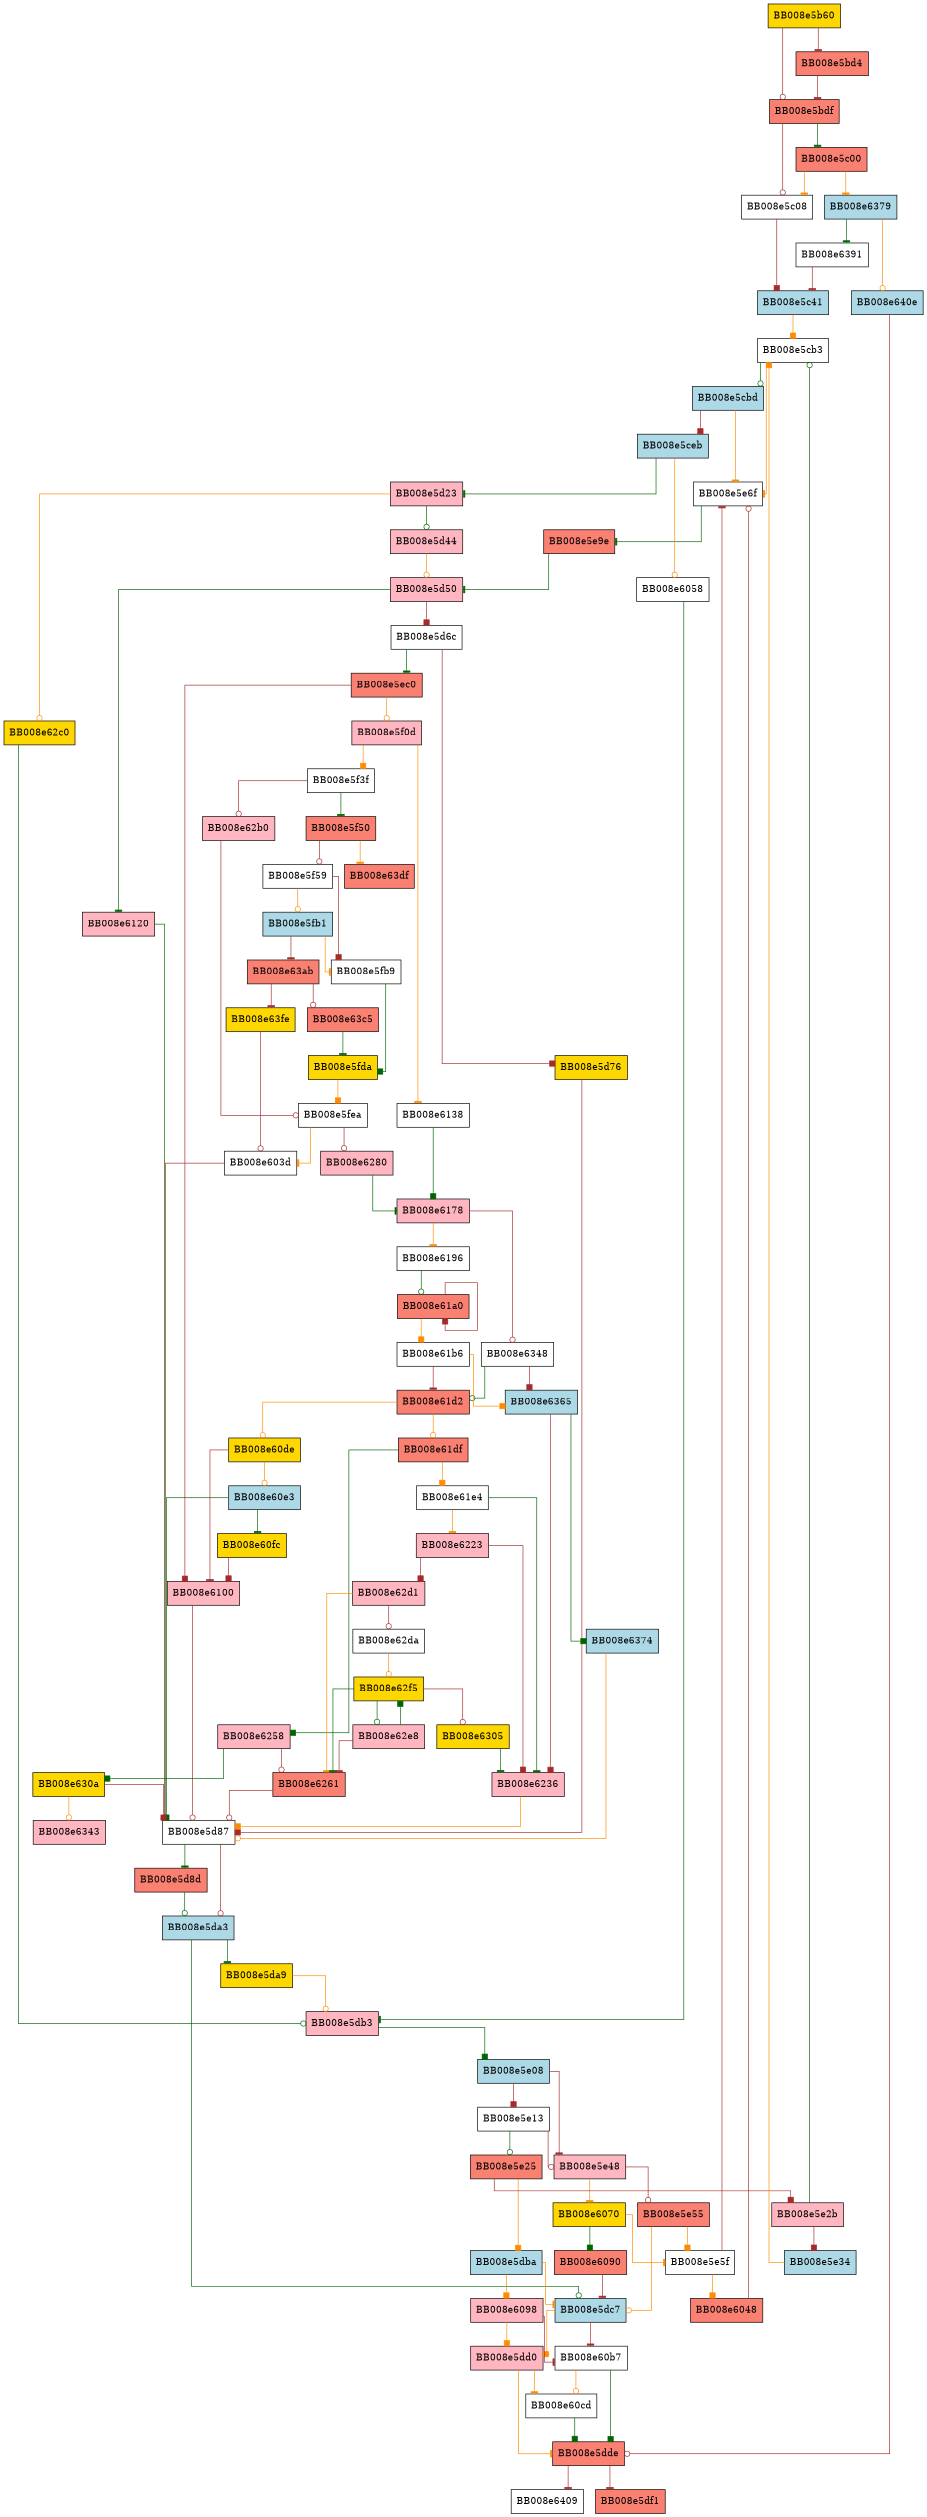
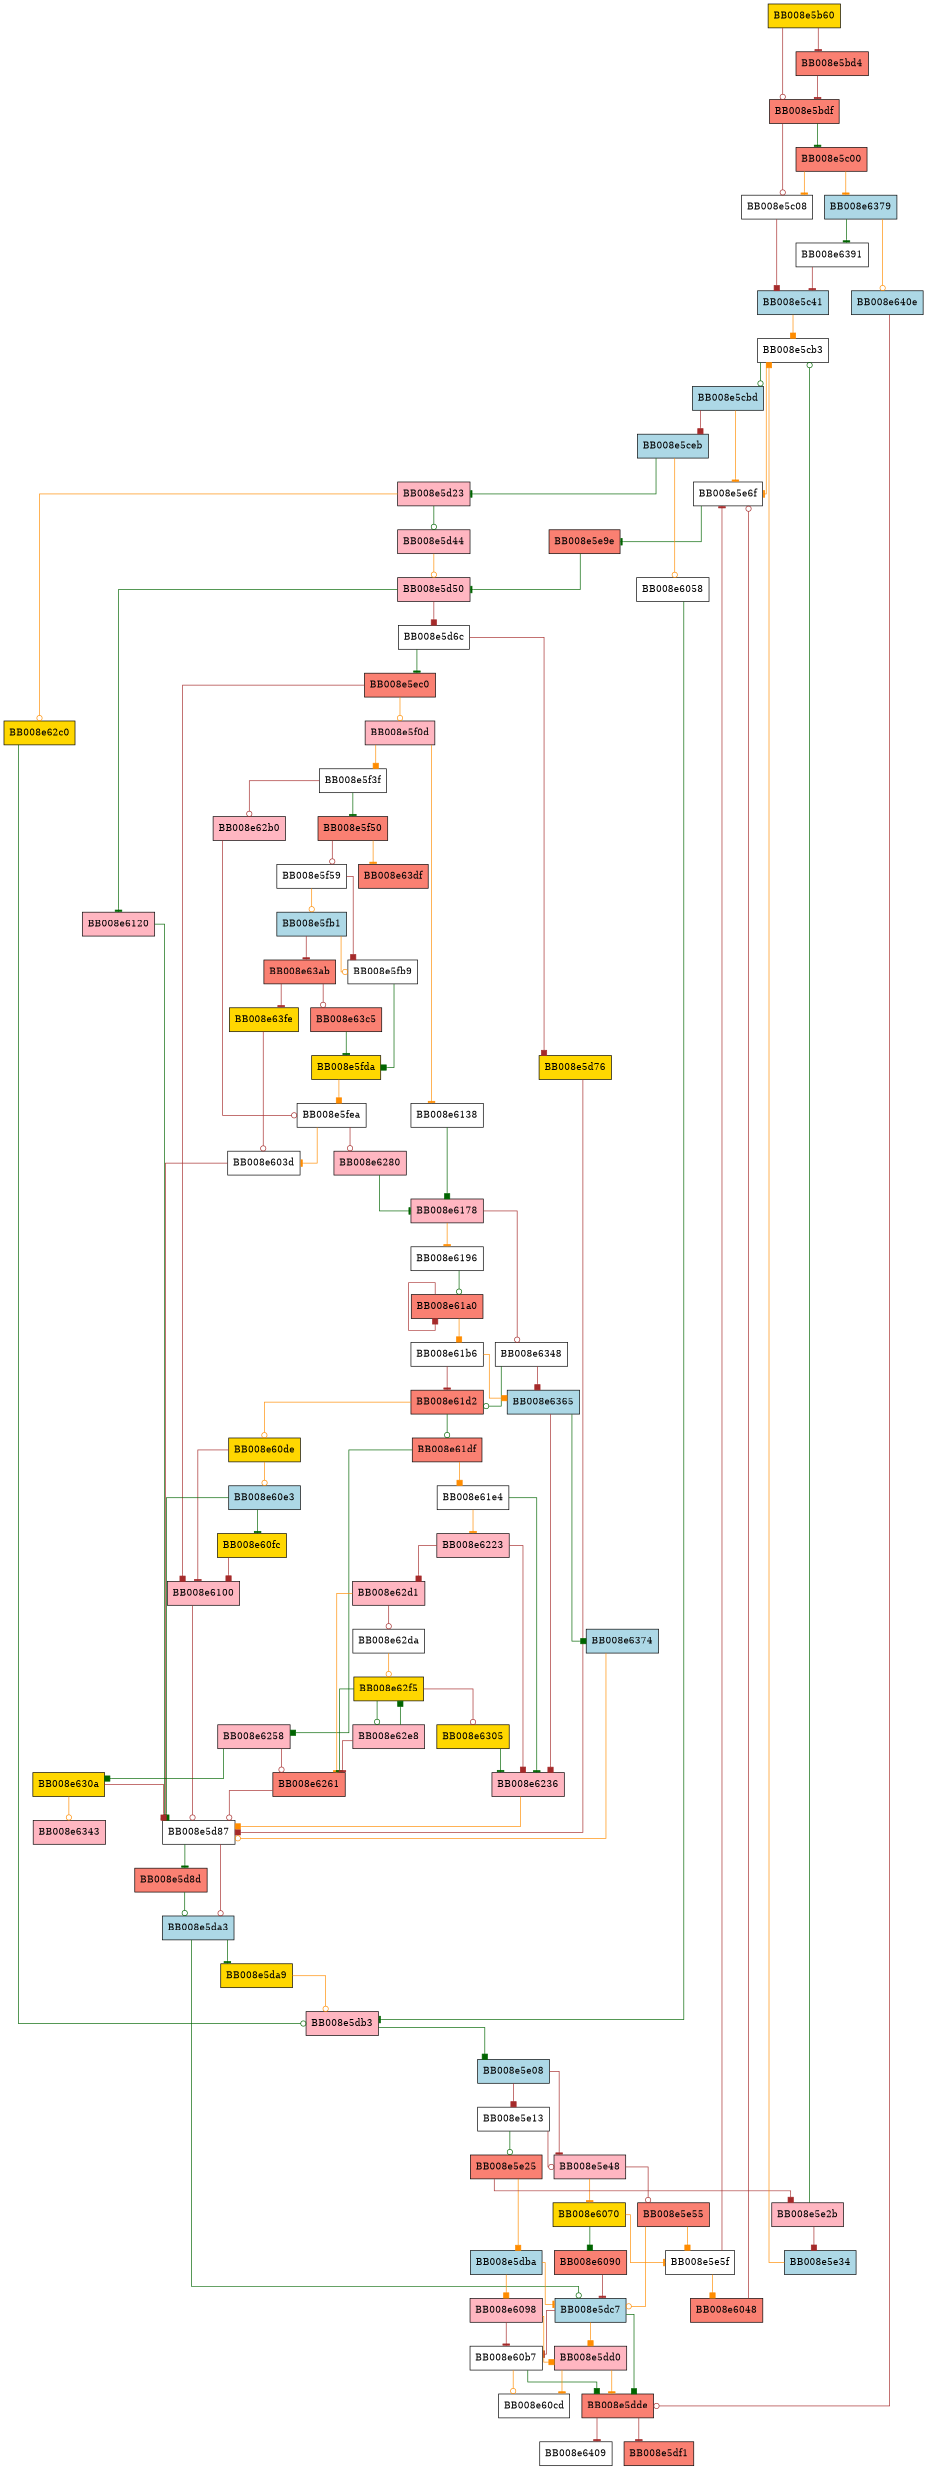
(325, 955) -> (341, 955)
(433, 1423) -> (447, 1423)
(575, 2426) -> (634, 2347)
